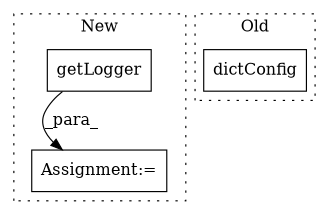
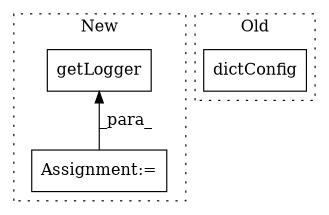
(44, 115) -> (99, 126)
